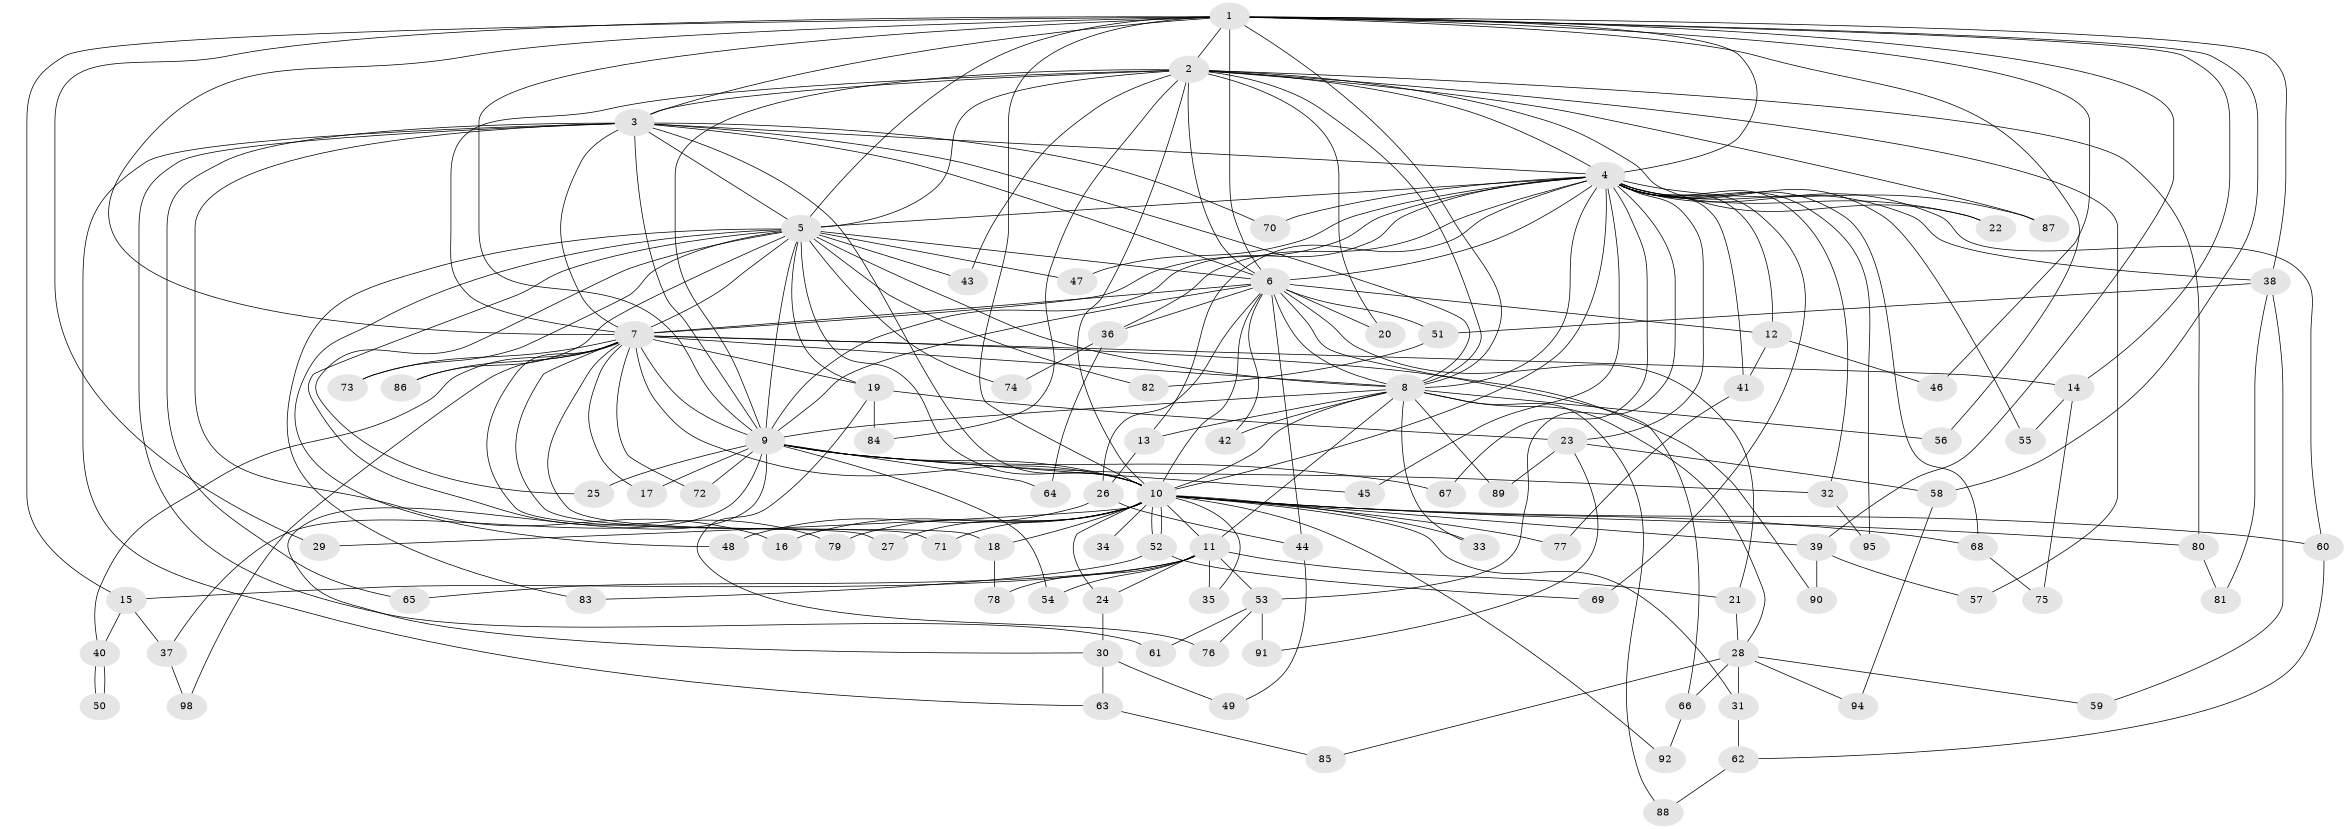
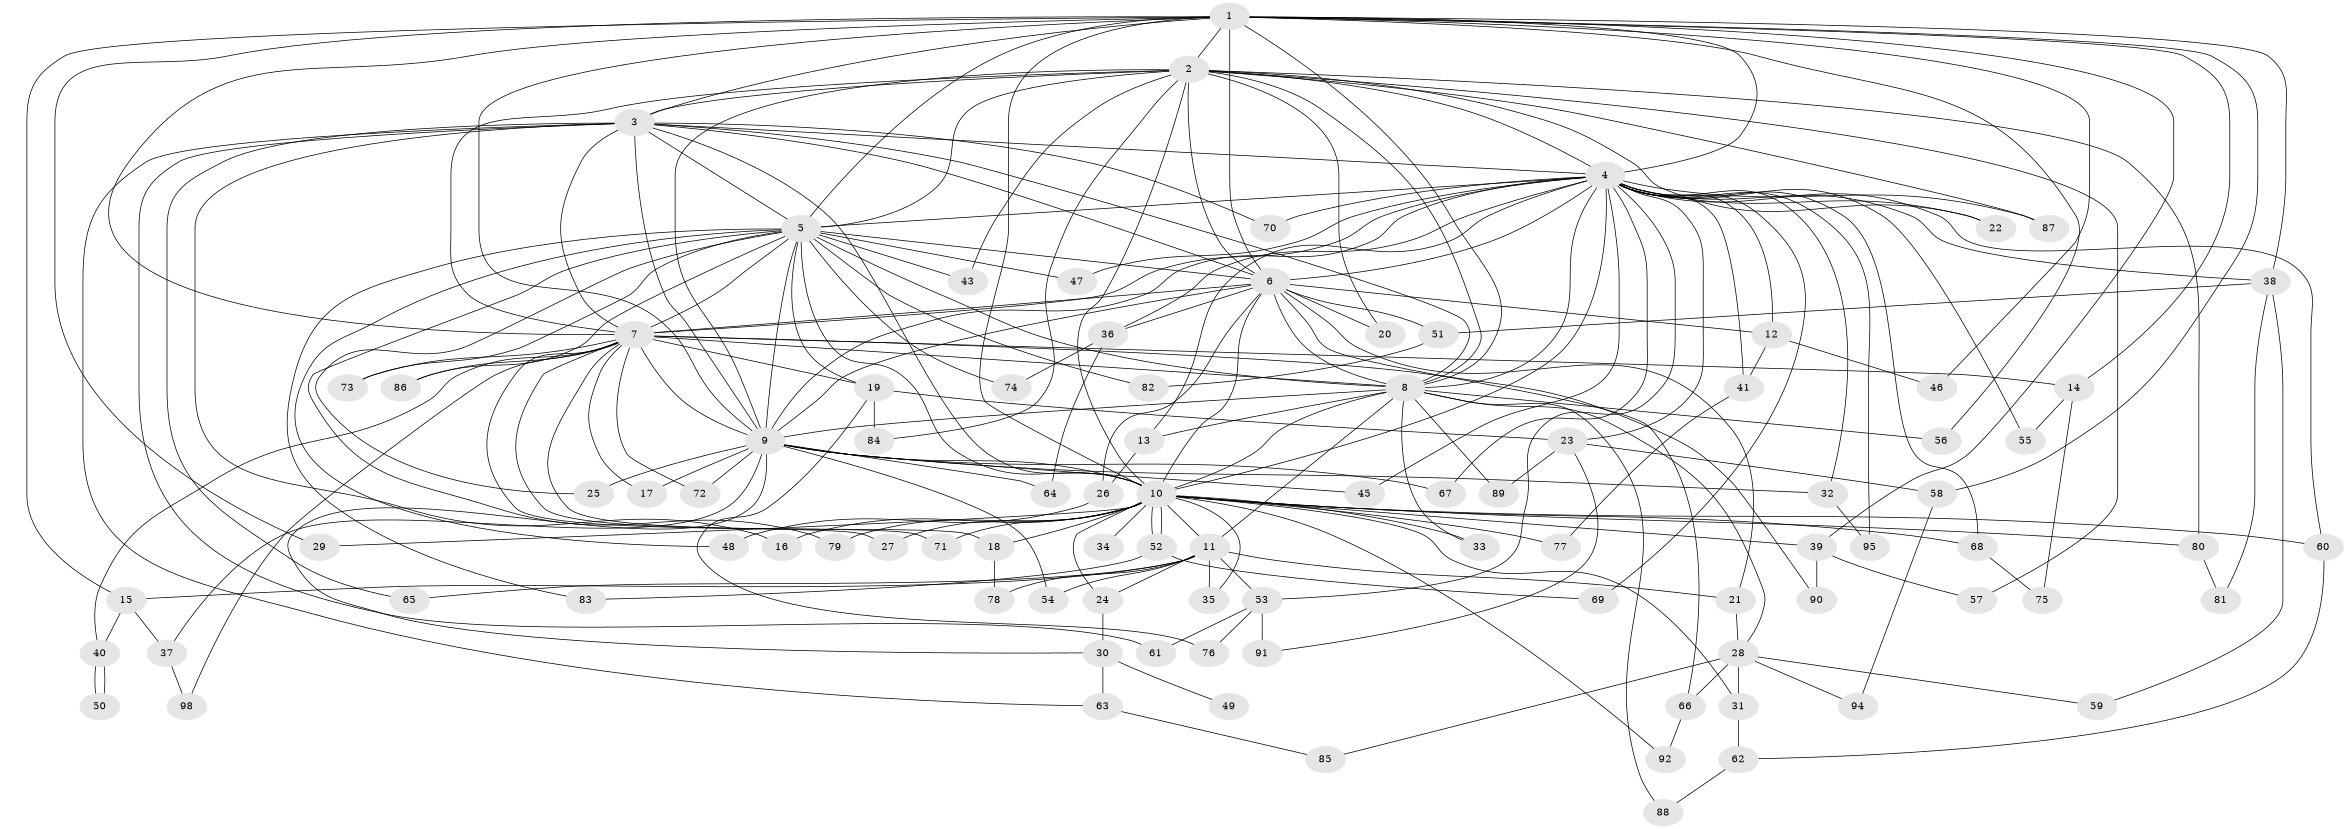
(1225, 441) -> none
(861, 475) -> none
(1303, 547) -> none
